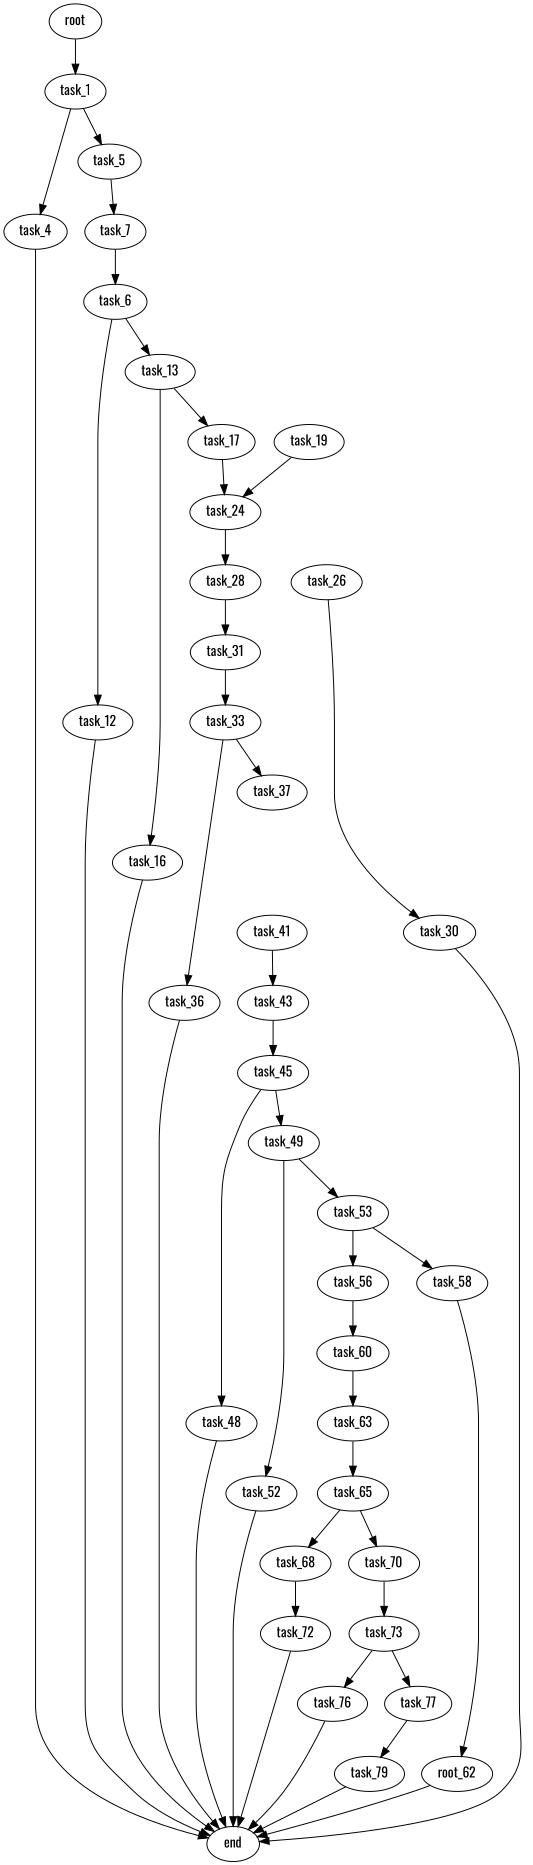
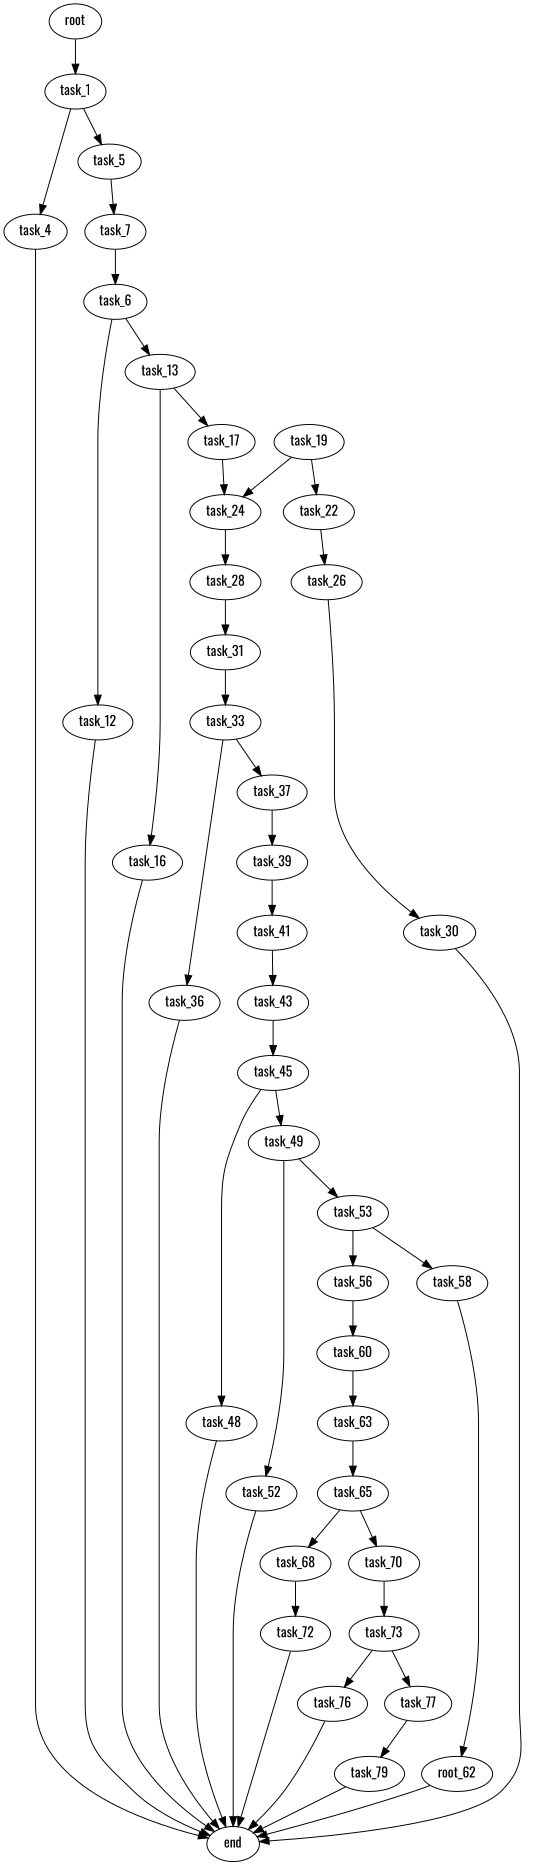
none -> (319, 512)
none -> (272, 863)
